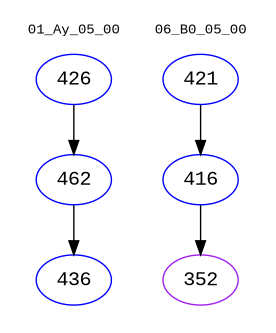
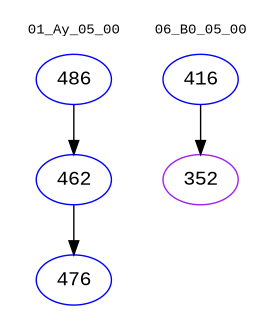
(74, 79) -> (74, 79)
(201, 79) -> none
(74, 280) -> (74, 280)
